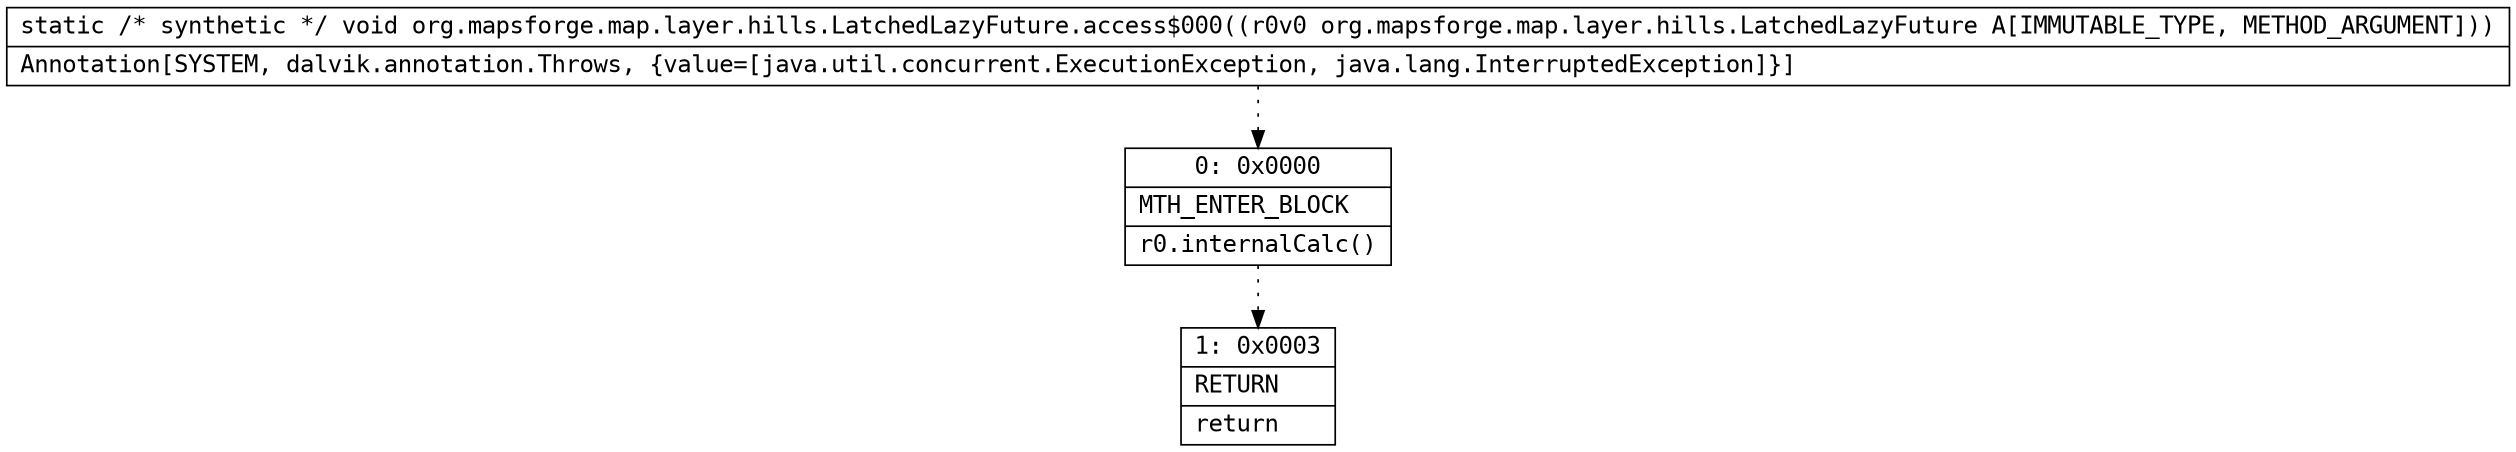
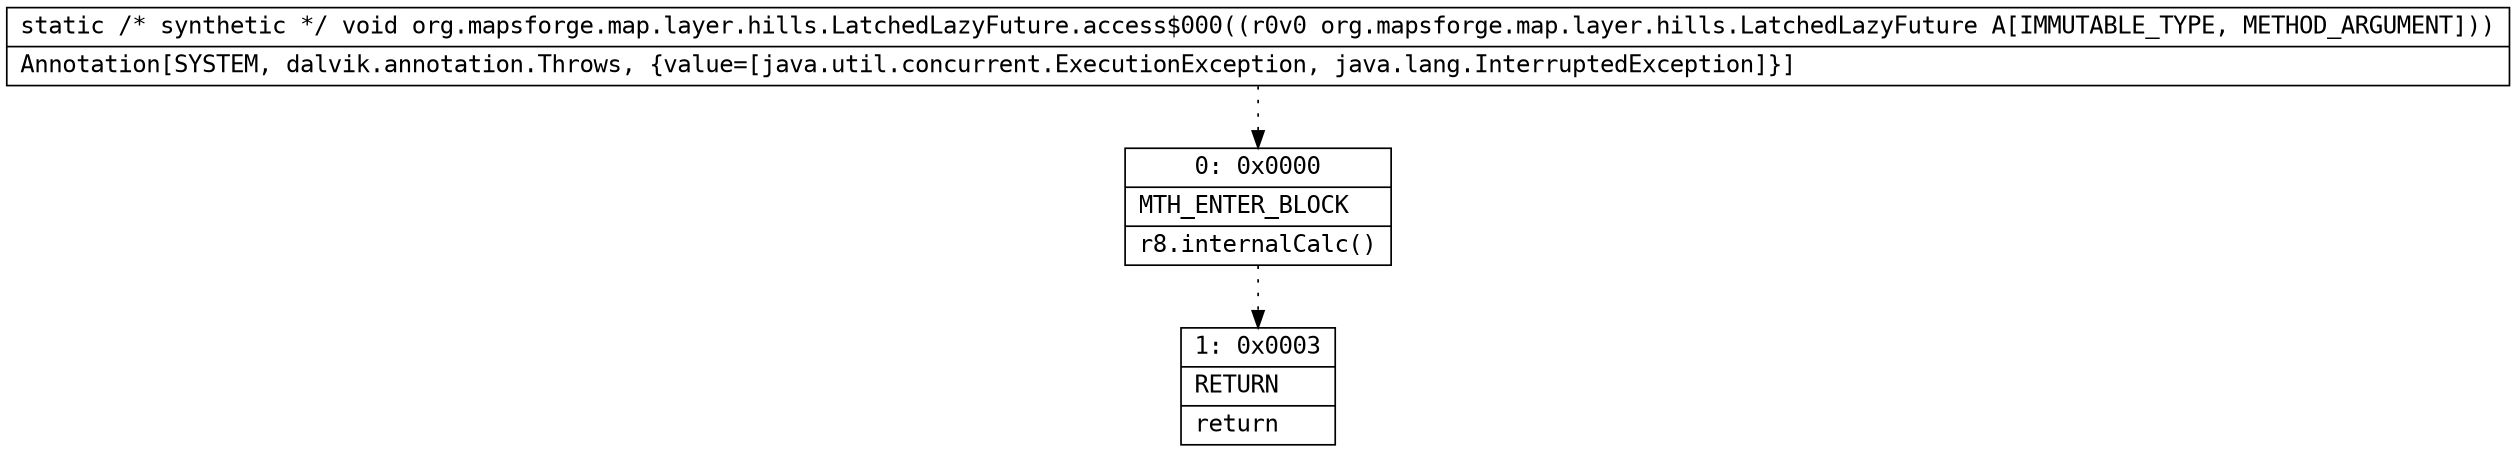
(1258, 245) -> (1258, 245)
